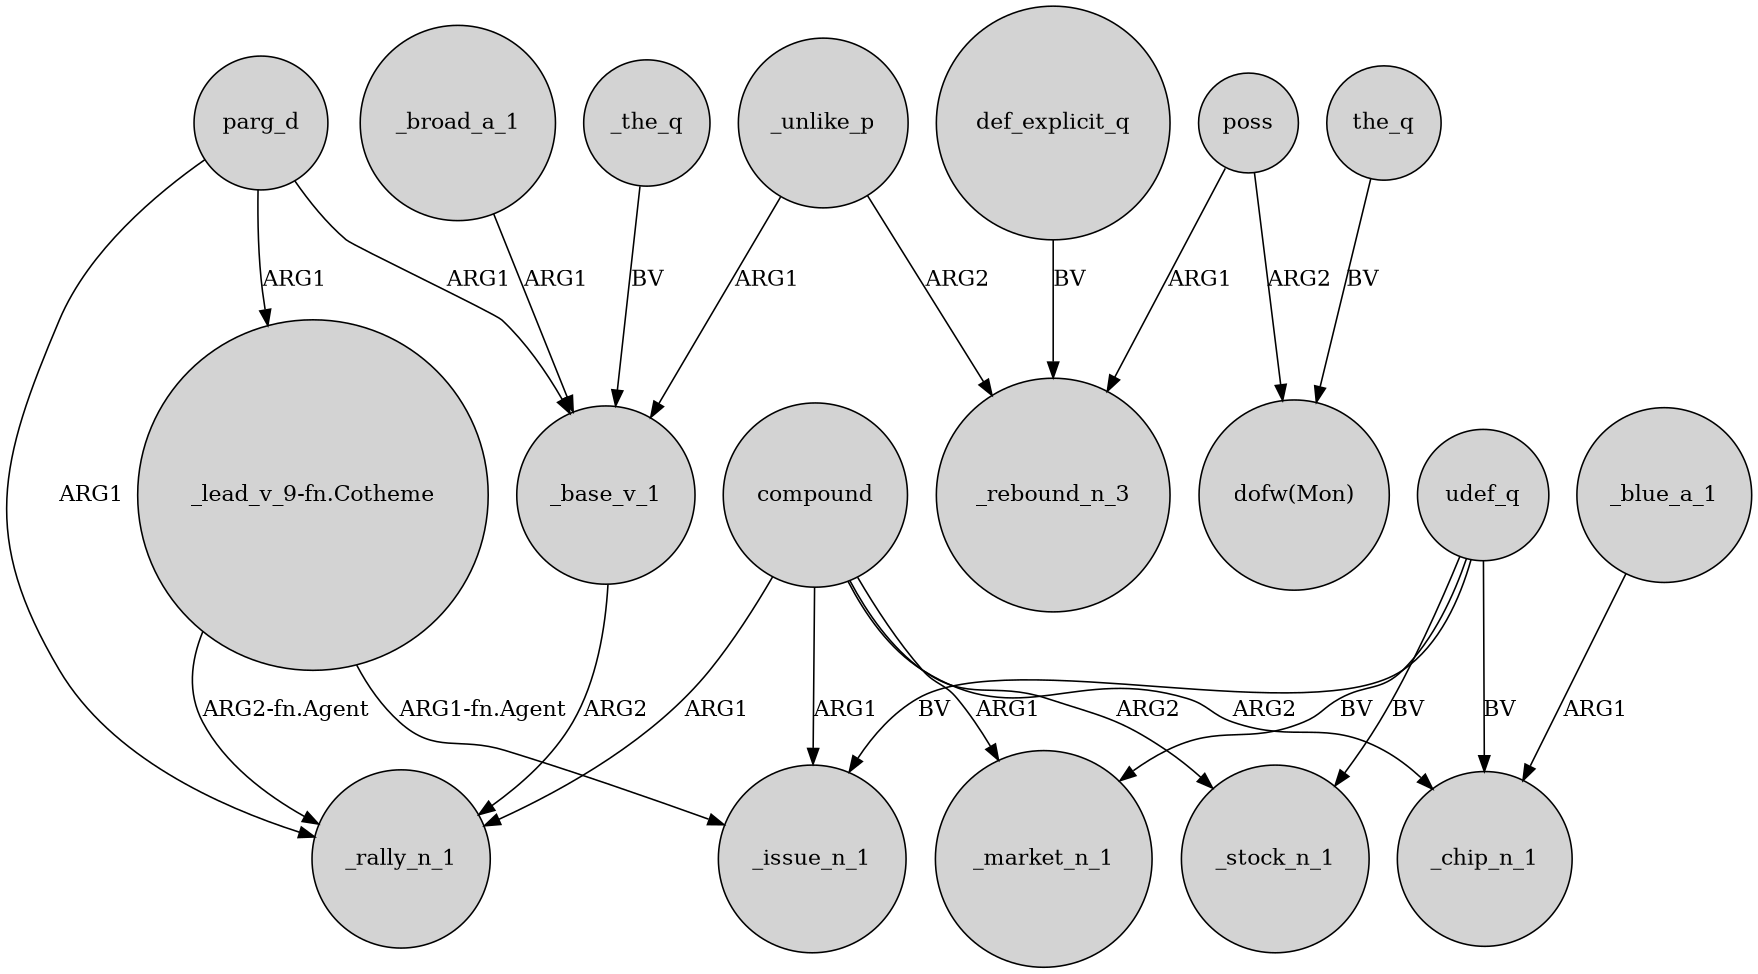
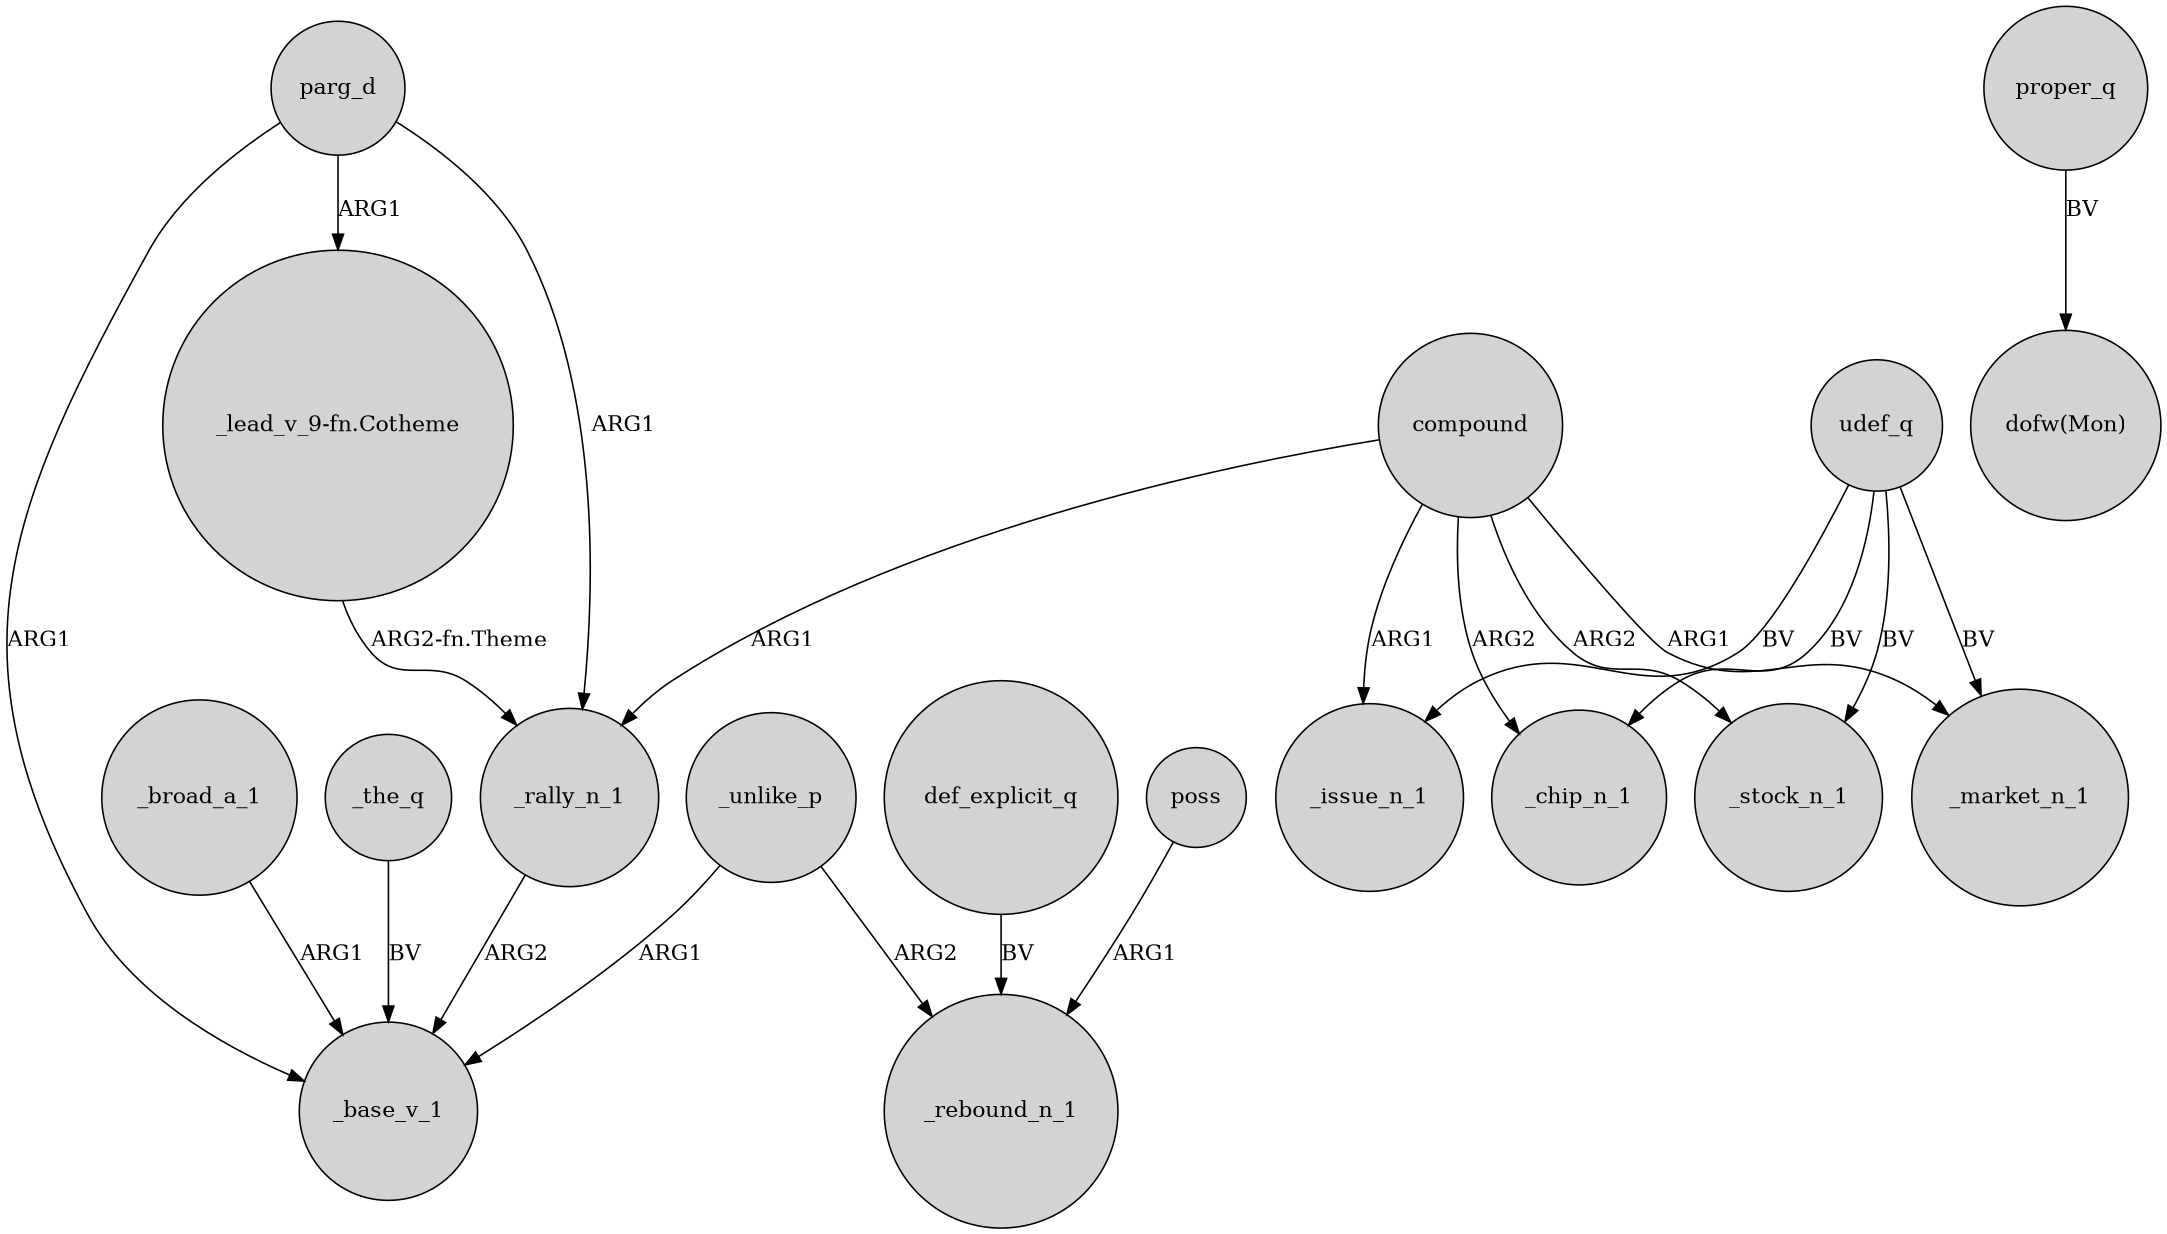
(1384, 123) -> (2066, 88)
(1268, 279) -> none
(1053, 495) -> (1001, 1111)
(1664, 495) -> none
(286, 710) -> (459, 641)
(579, 711) -> (483, 947)
(520, 755) -> none
